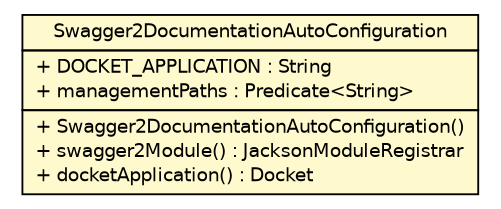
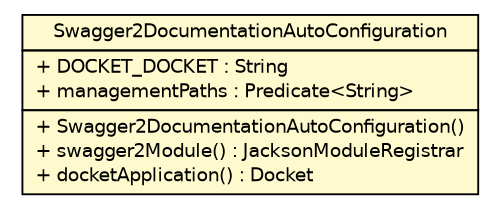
(184, 67) -> (163, 67)
